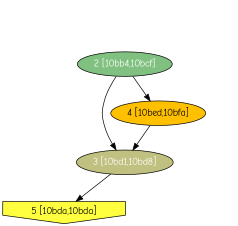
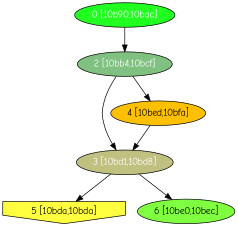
none -> (125, 15)
none -> (186, 211)
